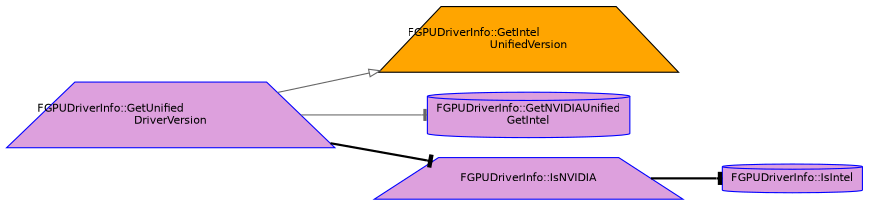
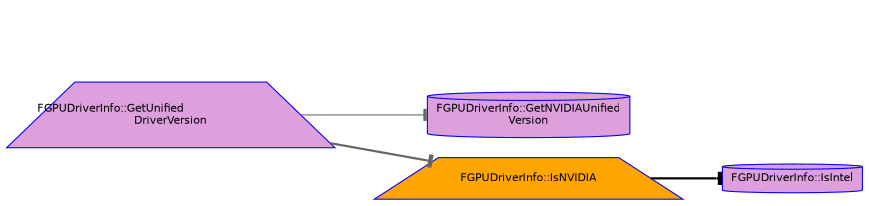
(529, 39) -> none
(529, 115) -> (529, 115)
(379, 152) -> (379, 152)
(529, 178) -> (529, 178)
